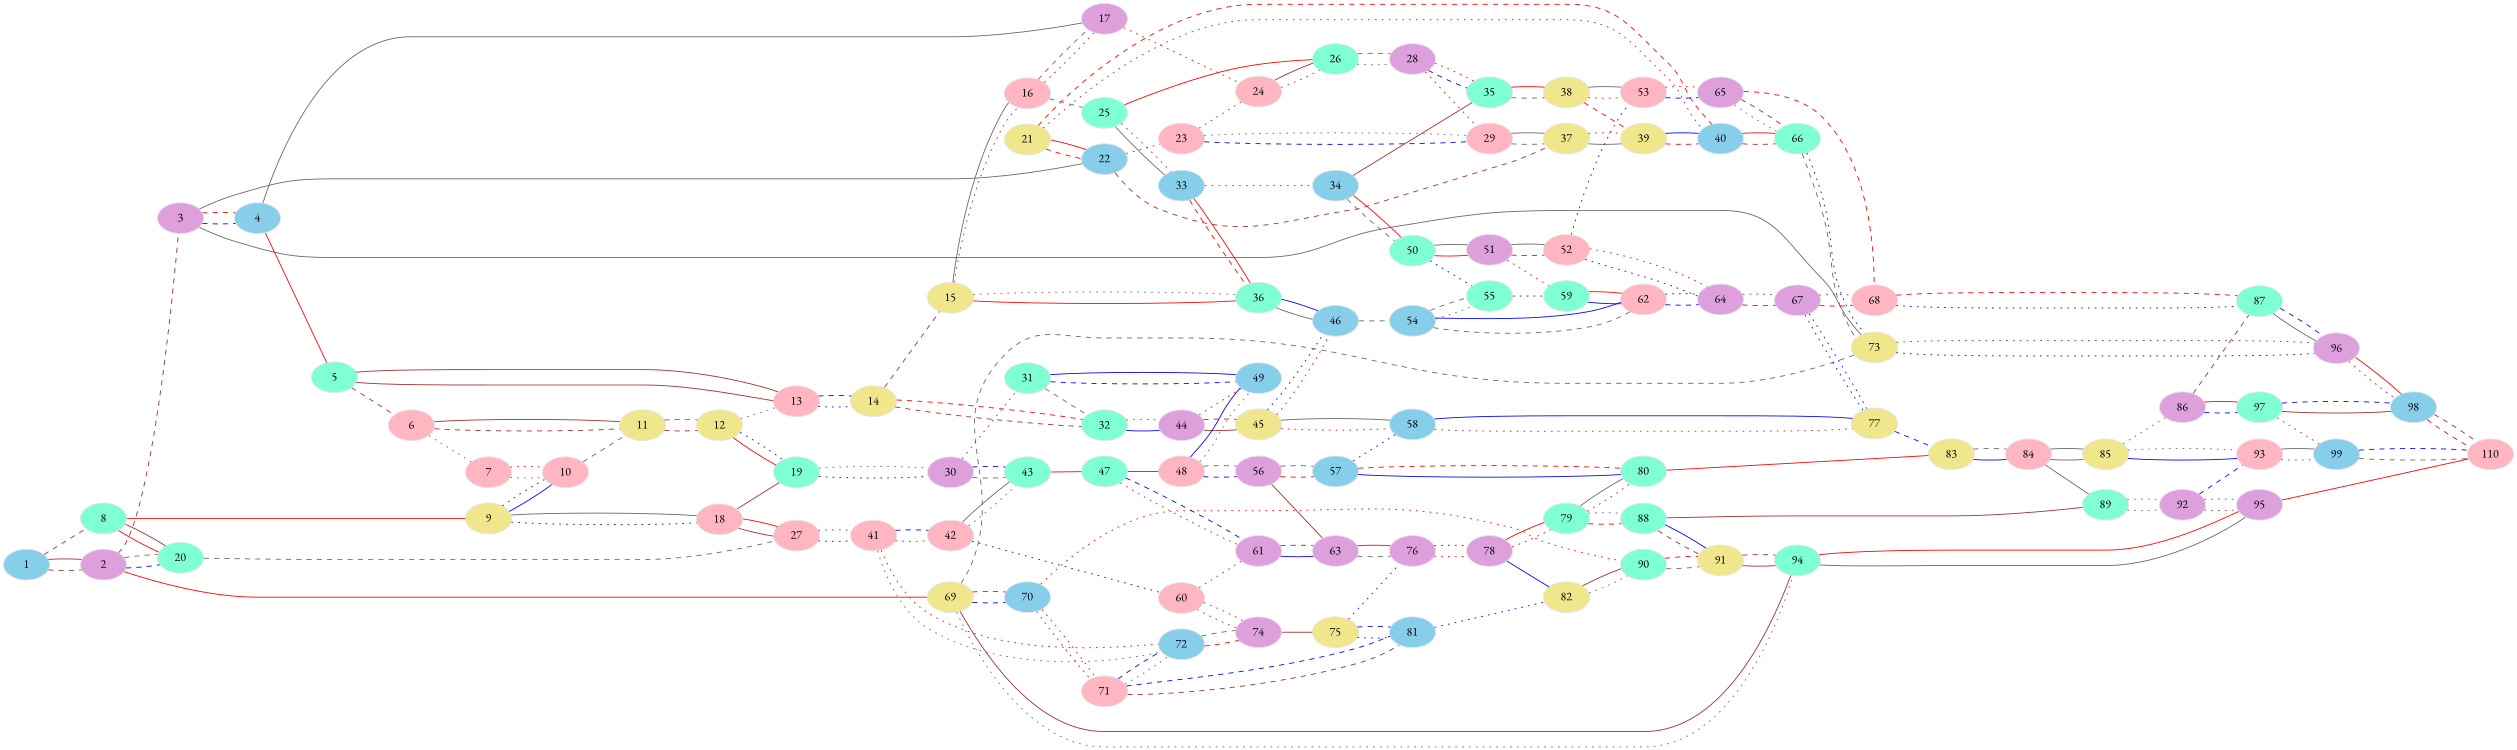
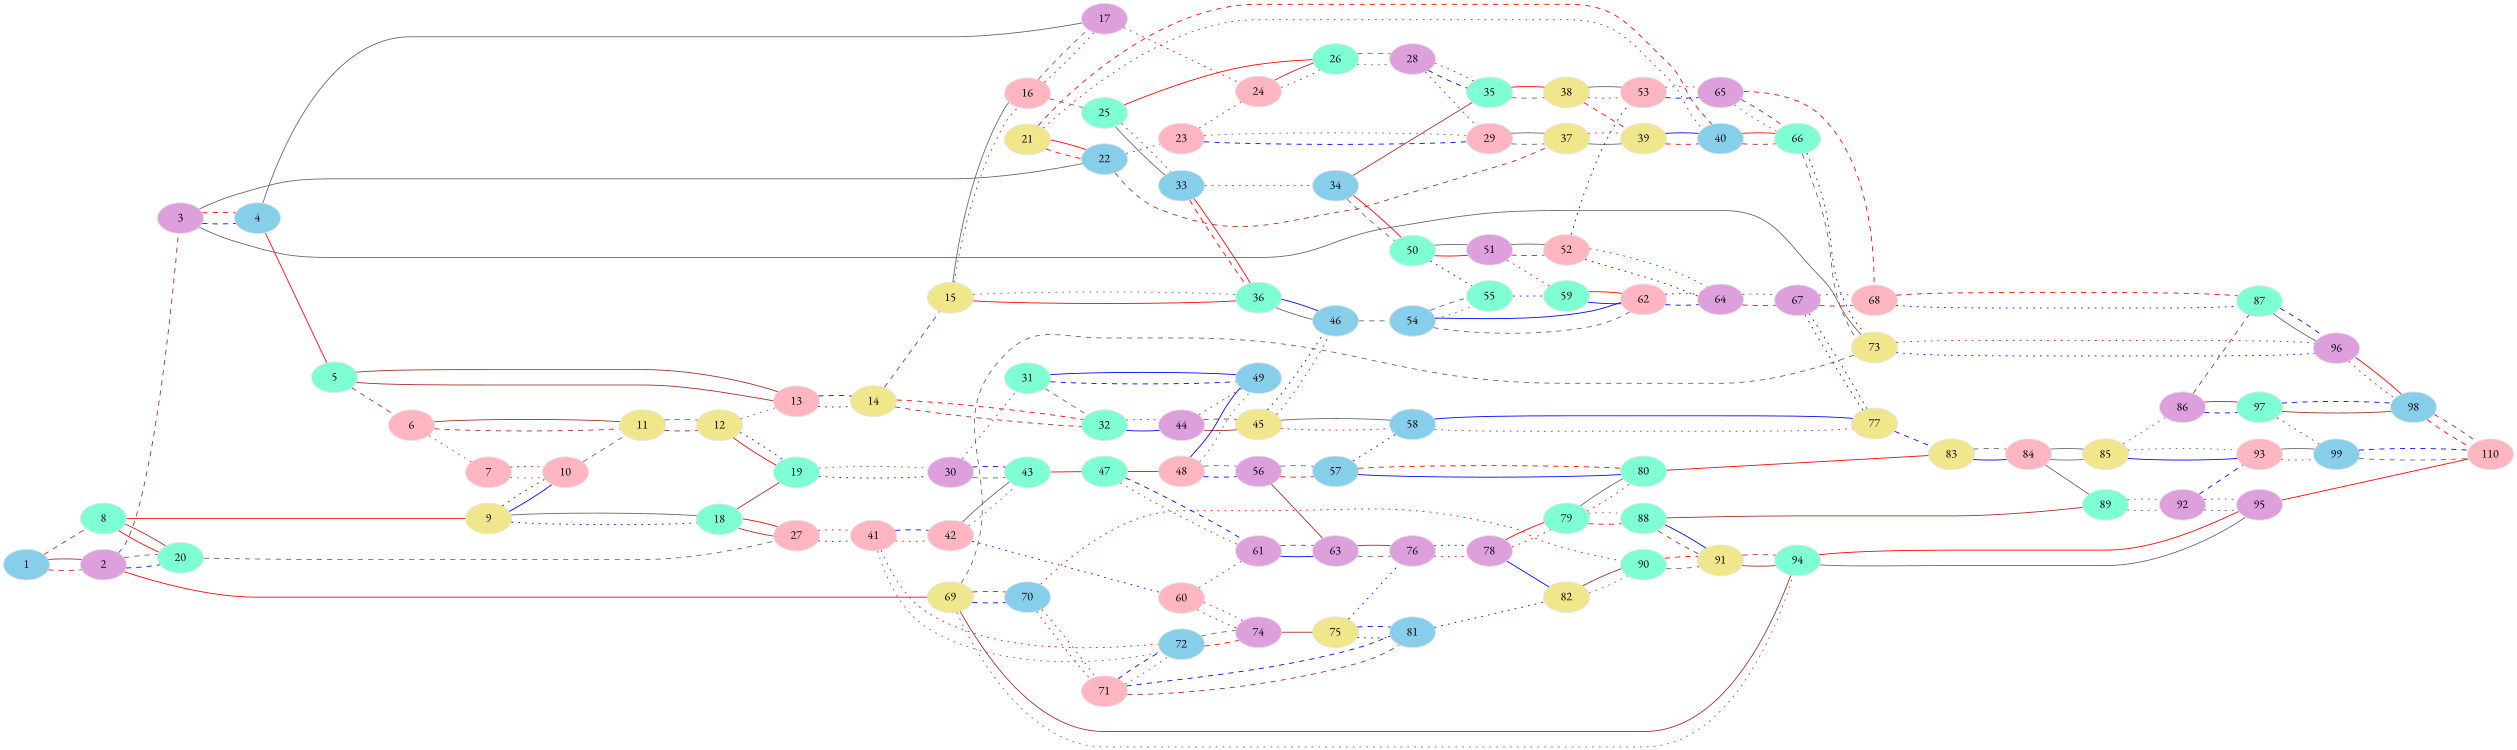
(720, 519) -> (720, 519)
